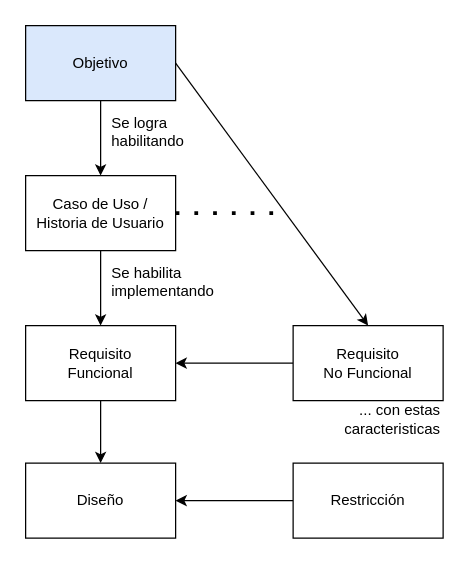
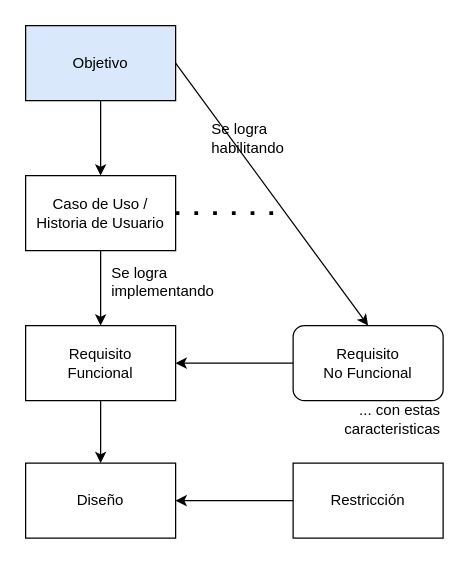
(153, 132) -> (253, 138)
(163, 282) -> (163, 282)
(368, 363) -> (368, 363)
